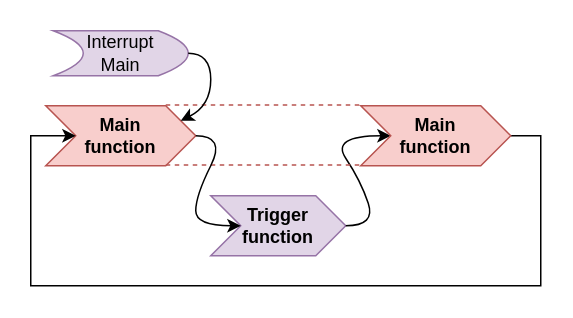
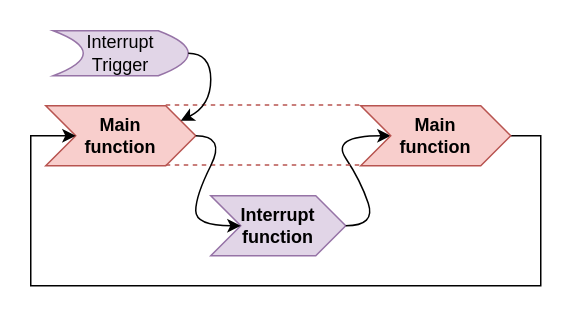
(121, 53) -> (121, 53)
(278, 226) -> (278, 226)
